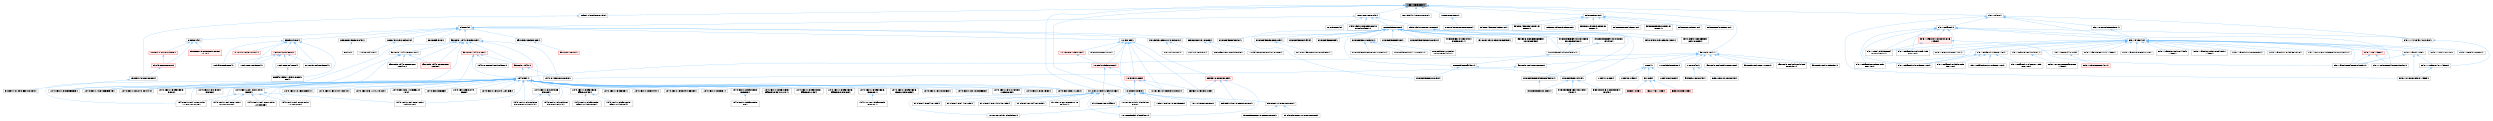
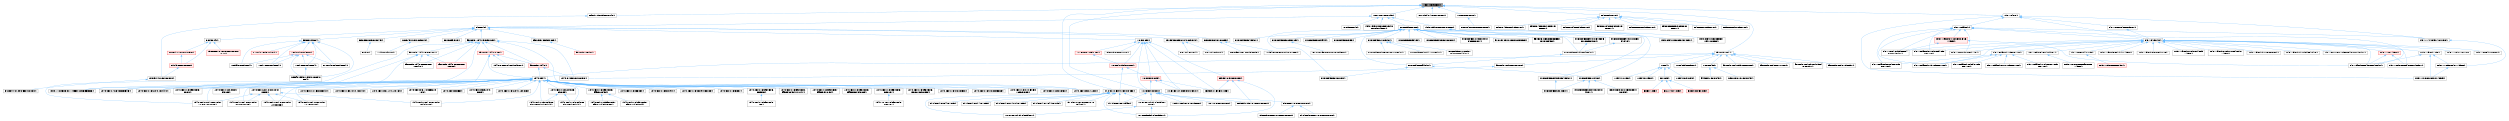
(64, 91) -> (72, 91)
